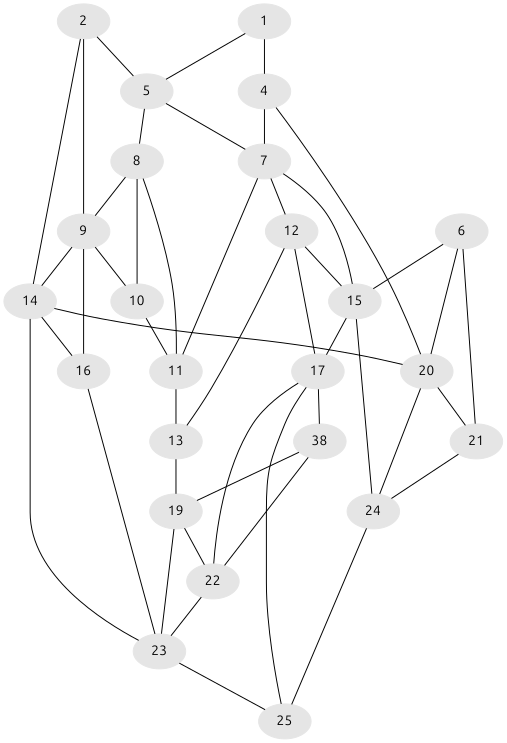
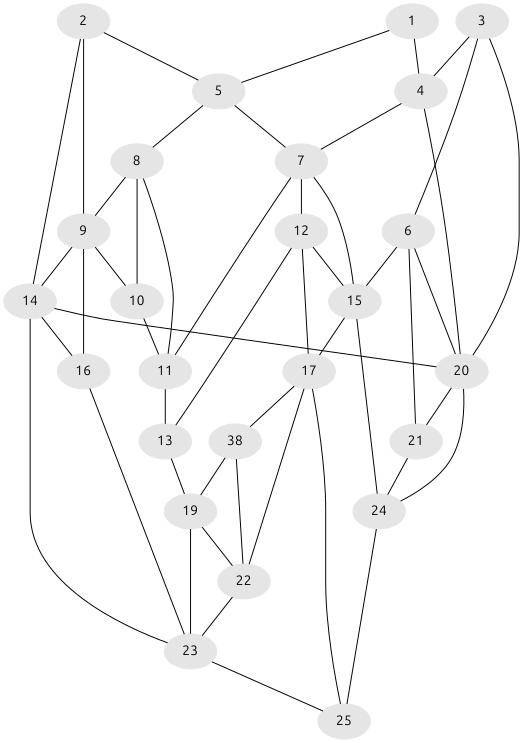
none -> (482, 21)
